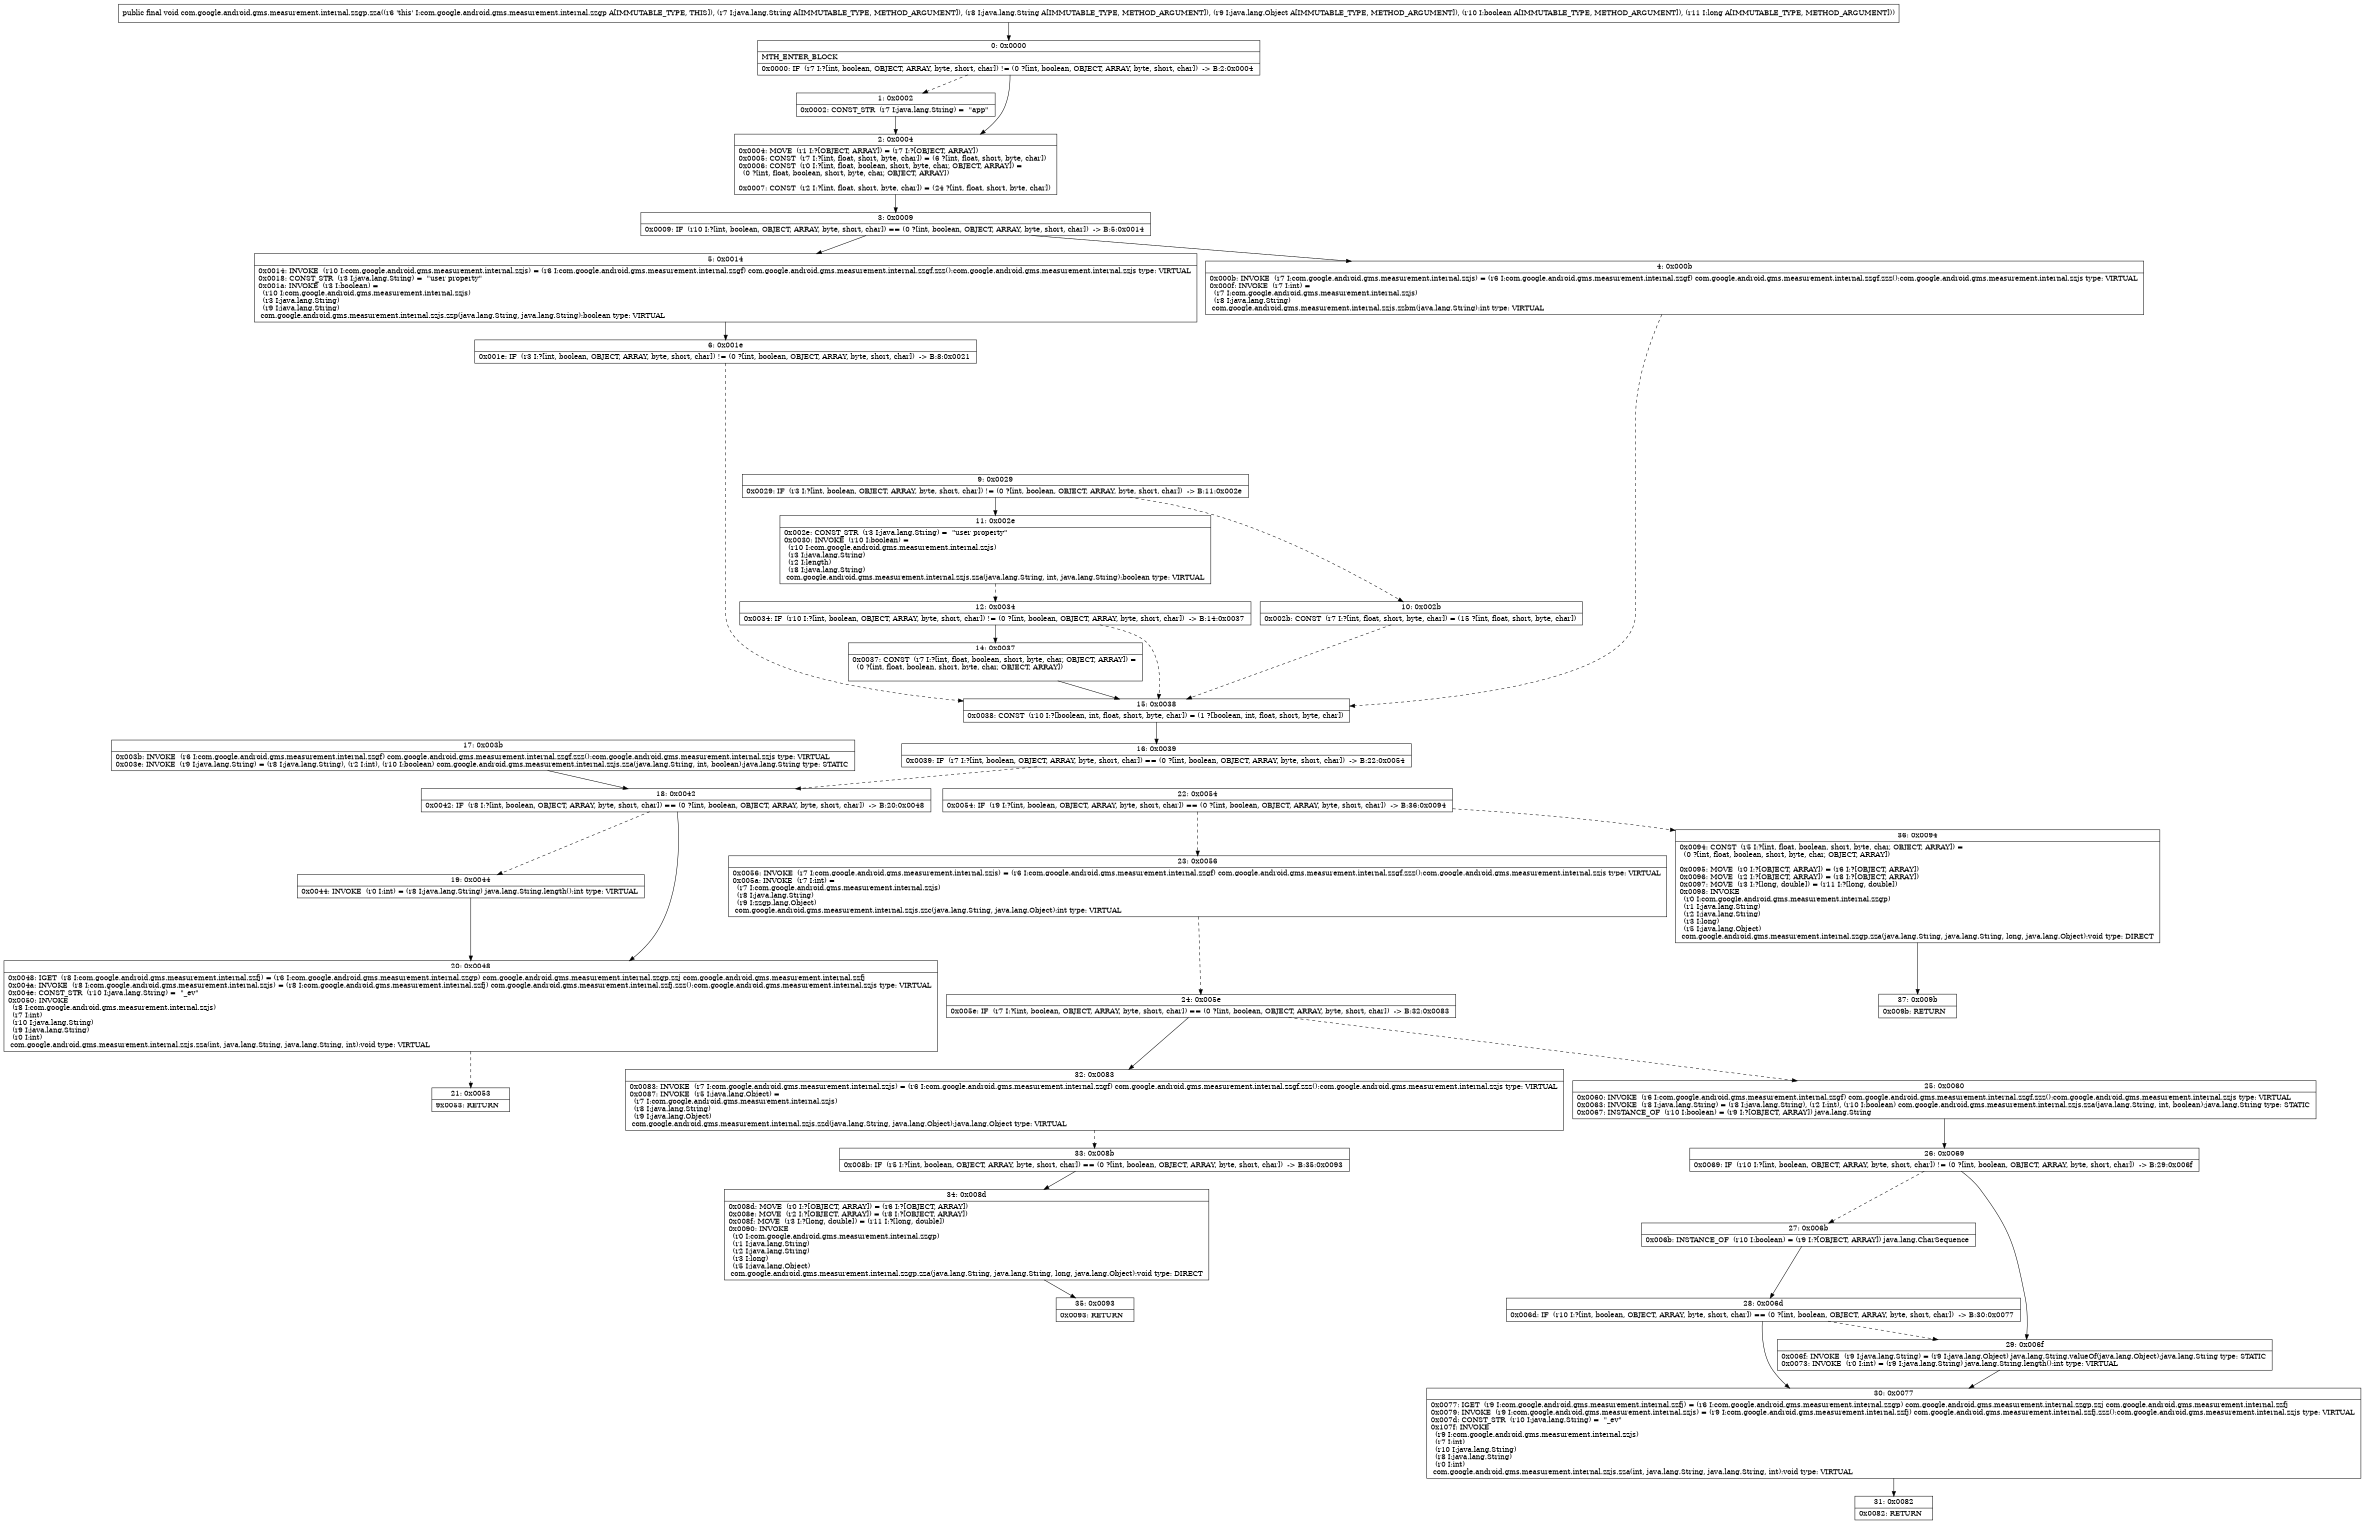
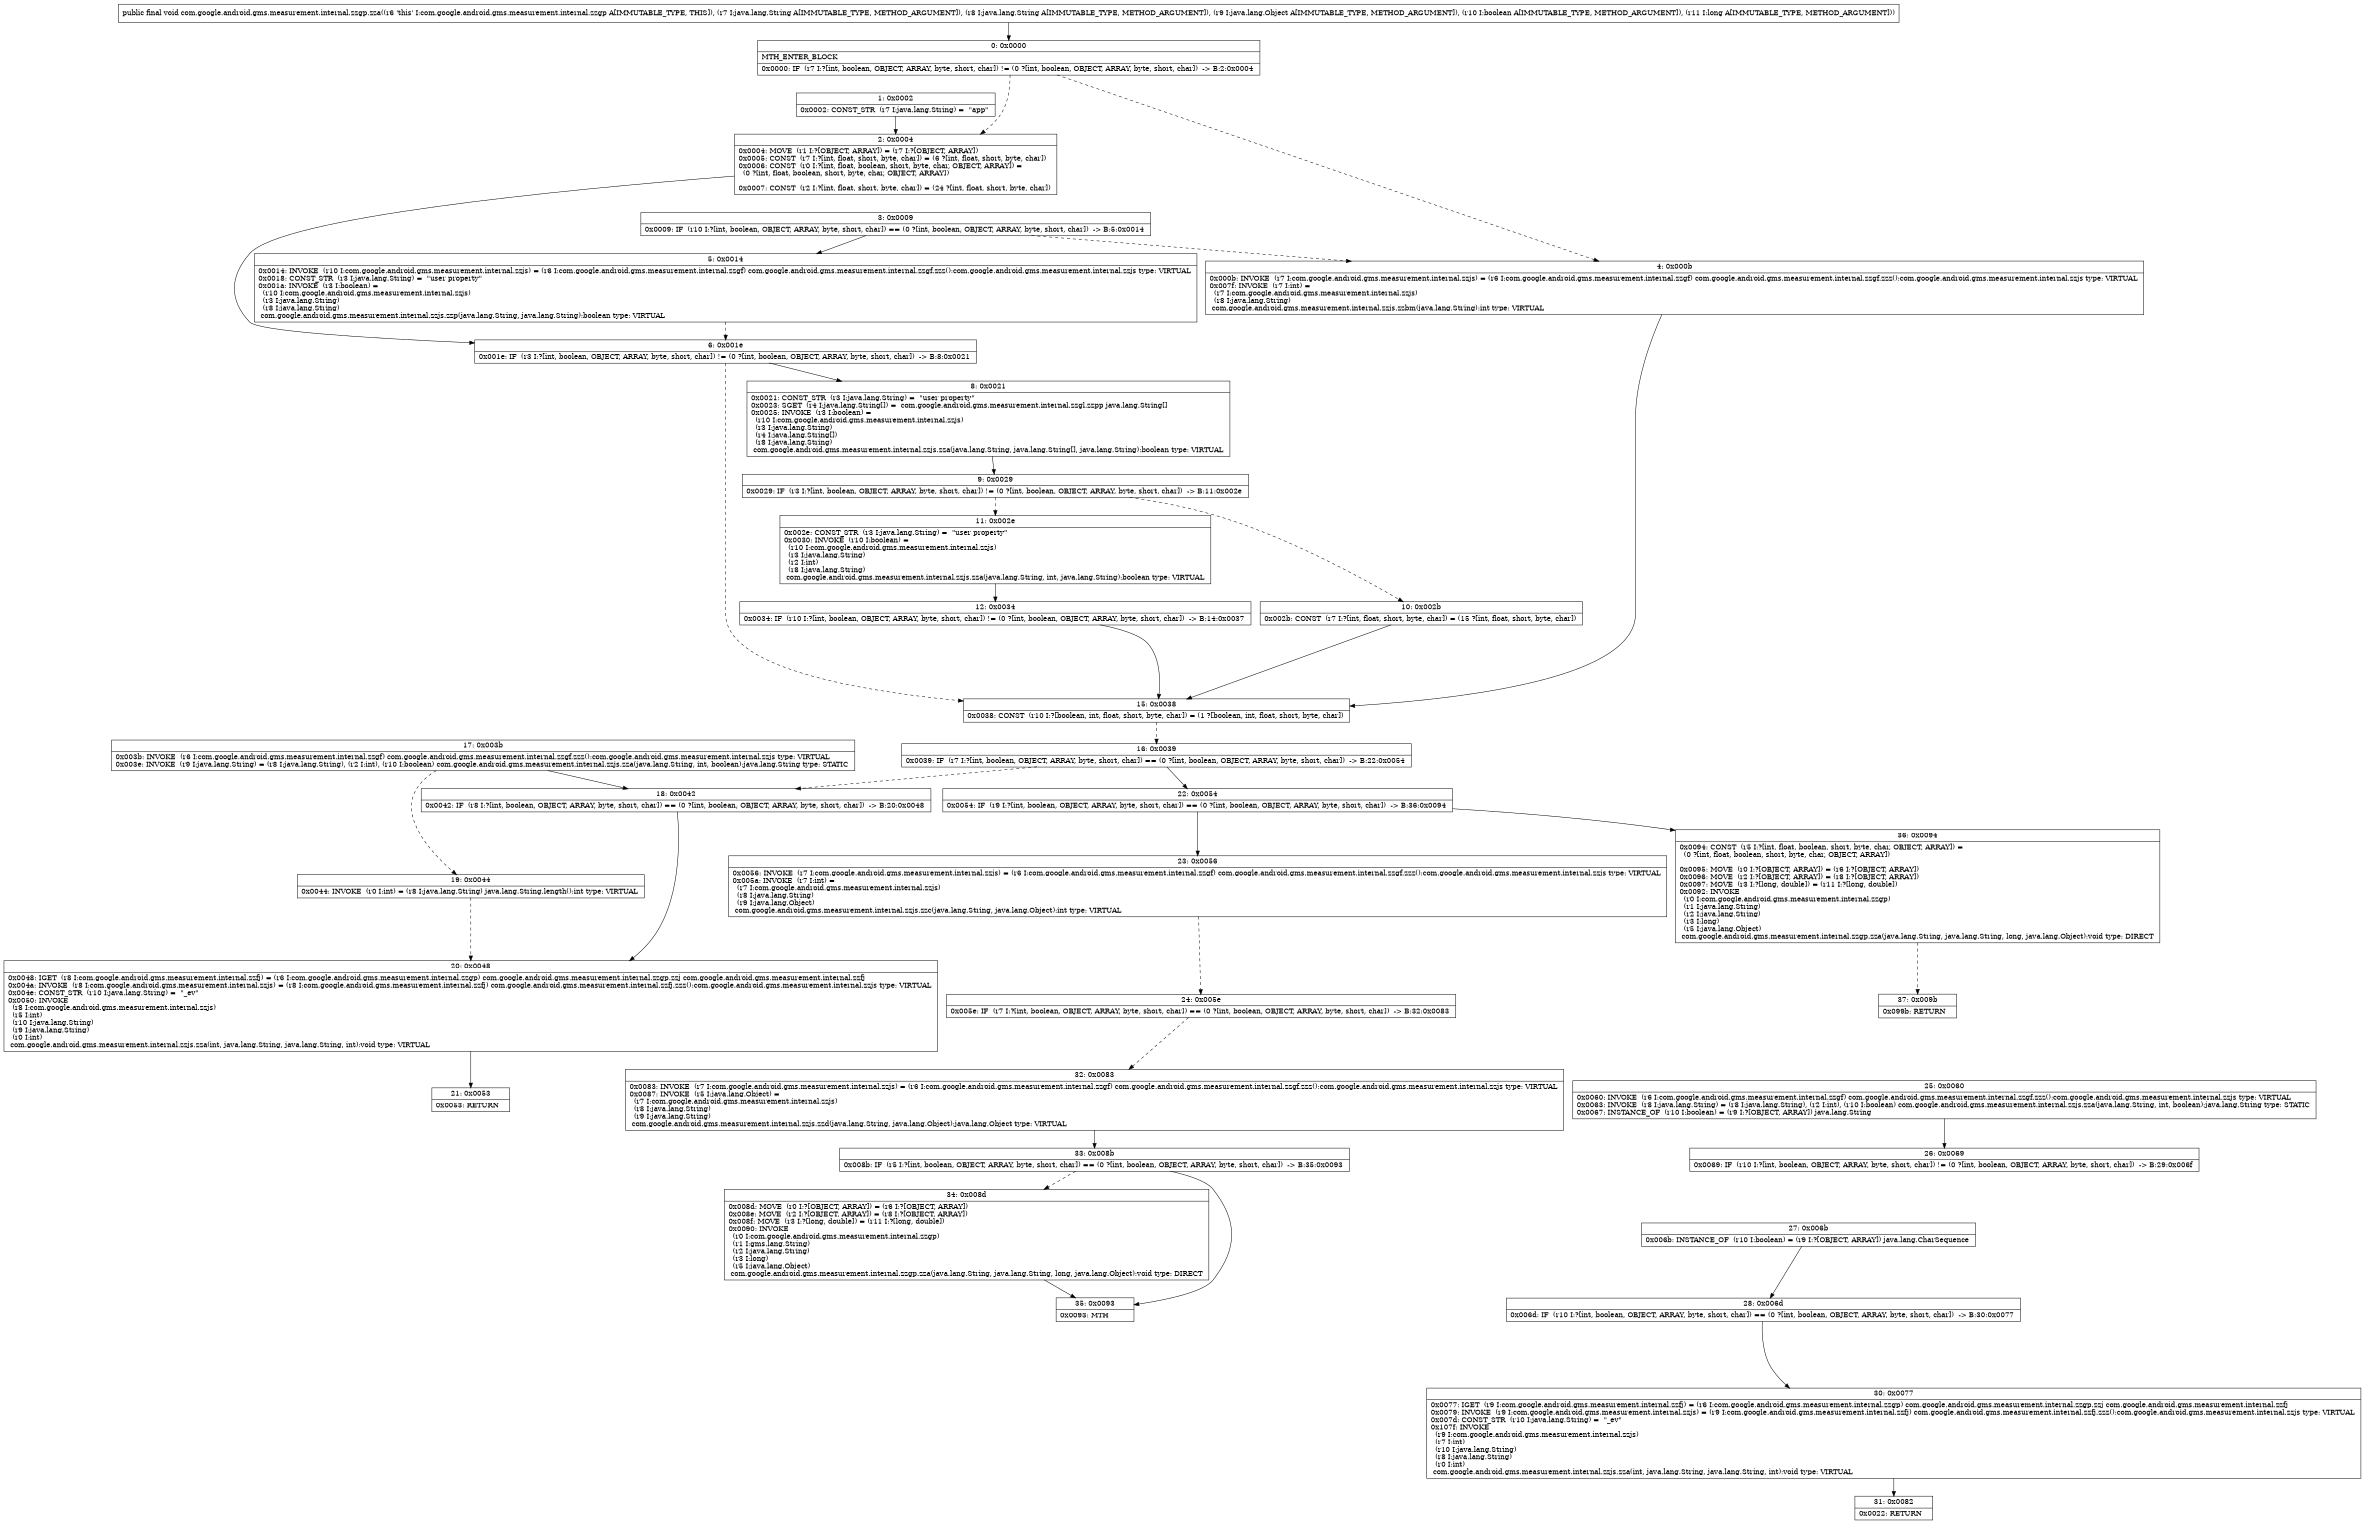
(948, 83) -> (1326, 167)
(1005, 107) -> (1005, 107)
(896, 201) -> (342, 223)
(1189, 248) -> (1189, 248)
(1261, 286) -> (1261, 286)
(299, 308) -> (299, 308)
(726, 328) -> (726, 328)
none -> (988, 419)
(995, 504) -> (995, 504)
(808, 563) -> (801, 563)
(995, 590) -> (995, 590)
(1634, 617) -> (1634, 617)
(1148, 644) -> (1148, 644)
(1291, 661) -> (1291, 661)
(995, 662) -> none
(1157, 730) -> (1157, 730)
none -> (1175, 776)
(1562, 817) -> (1562, 817)
(1198, 831) -> (1198, 831)
(576, 842) -> (415, 823)
(1712, 892) -> (1712, 892)
(774, 903) -> (774, 903)
(471, 927) -> (471, 927)
(1918, 966) -> (1918, 966)
(1918, 1012) -> (1918, 1012)
(25, 1015) -> (25, 1015)
(1161, 1042) -> (1161, 1042)
(1540, 1049) -> none
(471, 1067) -> (471, 1067)
(471, 1105) -> (471, 1105)
(671, 1117) -> (670, 1117)
(1095, 1137) -> (1095, 1137)
(1062, 1179) -> (1062, 1179)
(1879, 1196) -> none
(769, 1244) -> (769, 1244)
none -> (1229, 1250)
(1095, 1315) -> (1088, 1315)
(2025, 1355) -> none
(1894, 1514) -> (1894, 1514)
